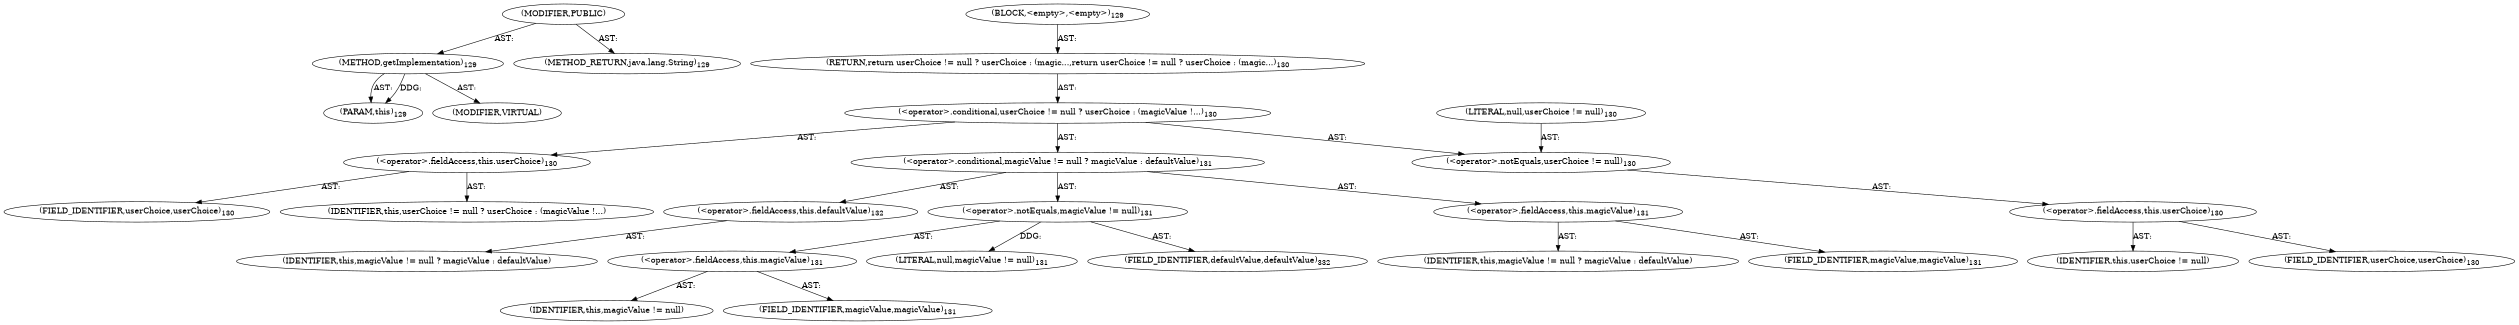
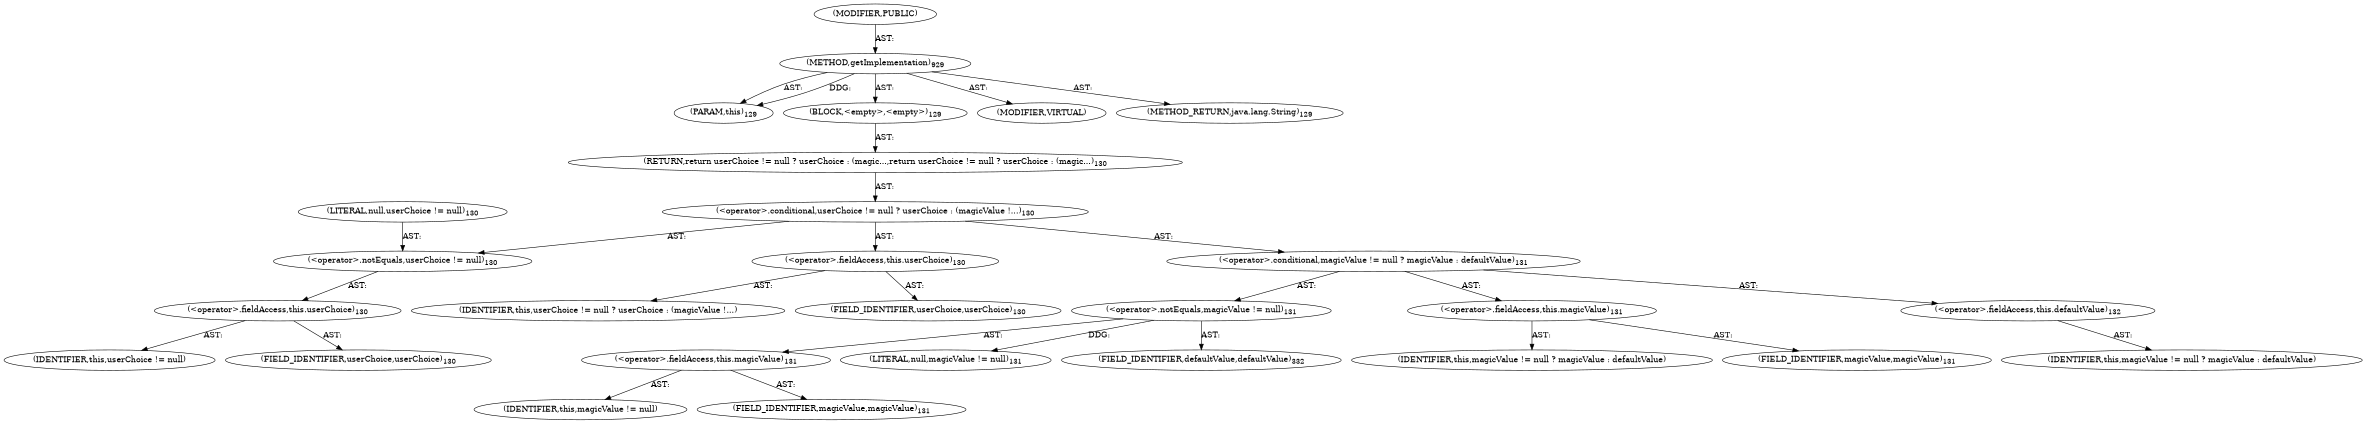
(593, 37) -> (1048, 88)
(470, 63) -> (938, 63)
none -> (875, 85)
